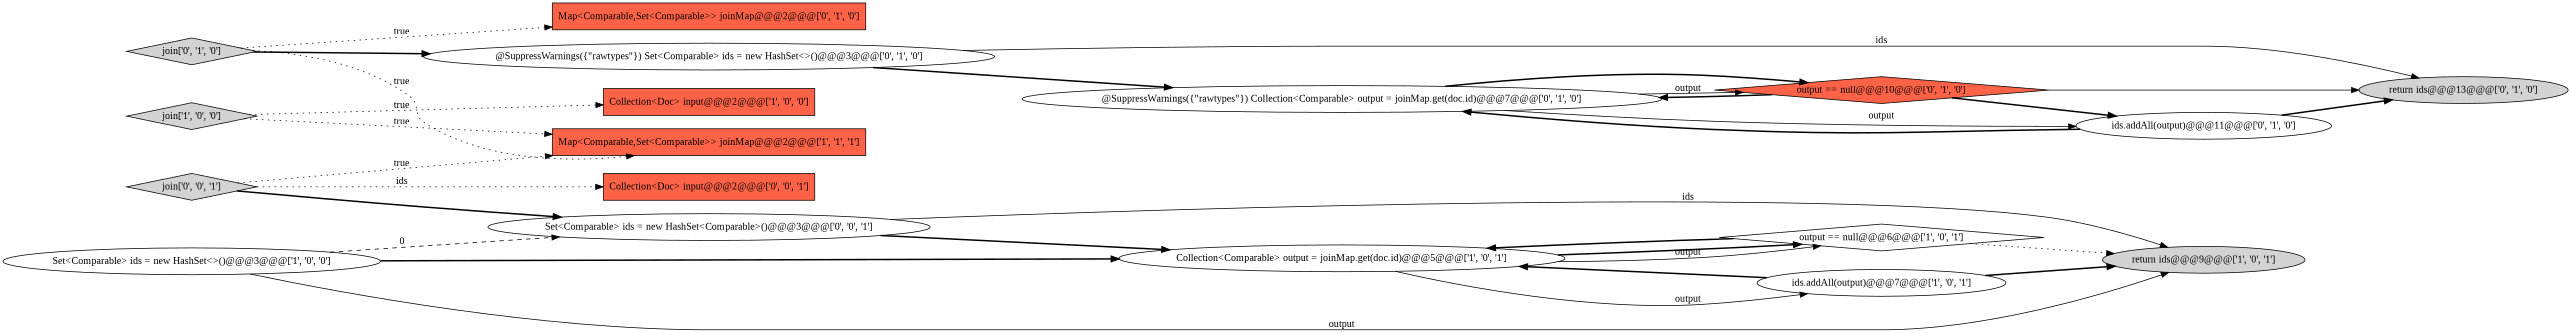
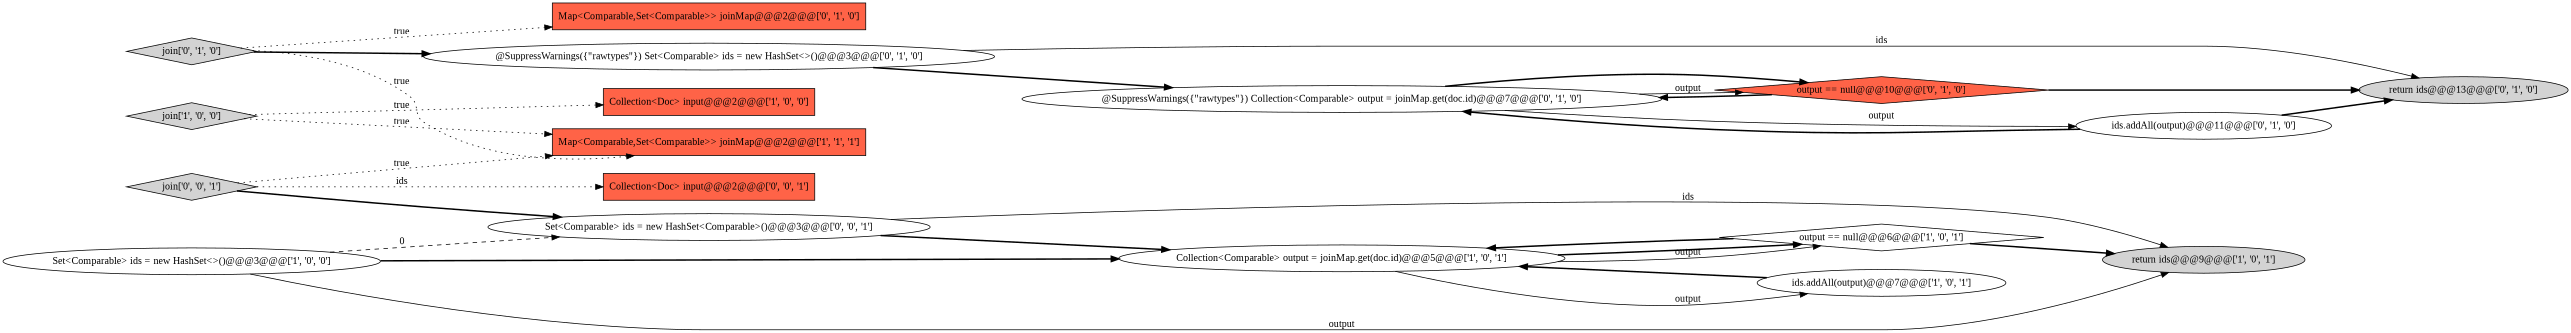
(2200, 90) -> (2200, 90)
(2030, 107) -> none
(2038, 248) -> (2038, 248)
(2046, 271) -> none
